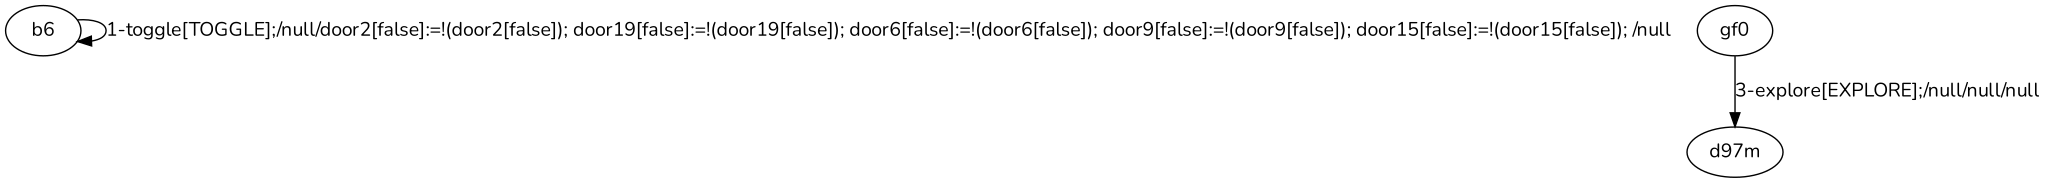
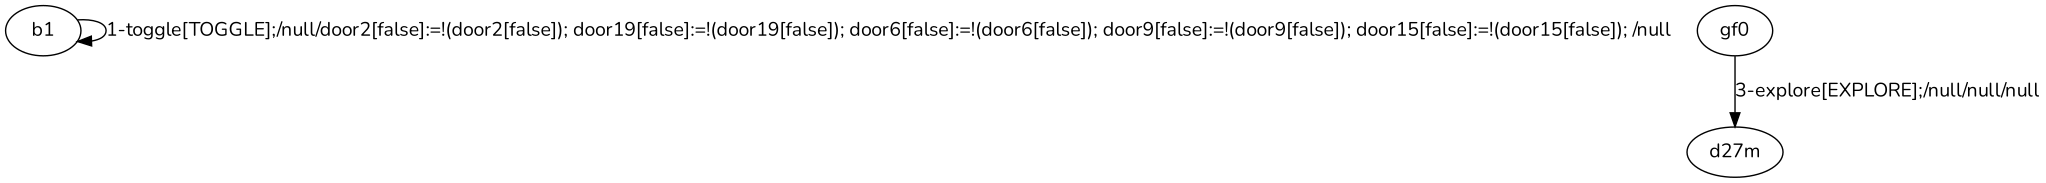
(43, 31) -> (43, 31)
(1735, 152) -> (1735, 152)
